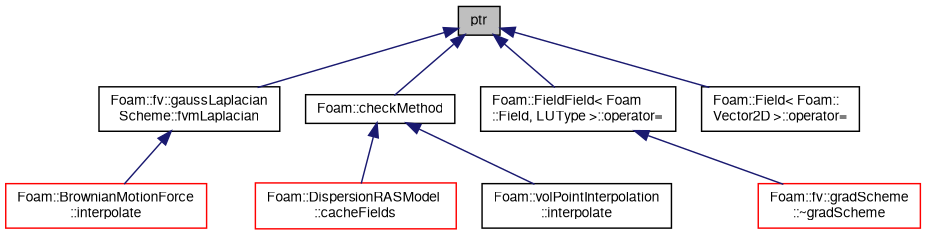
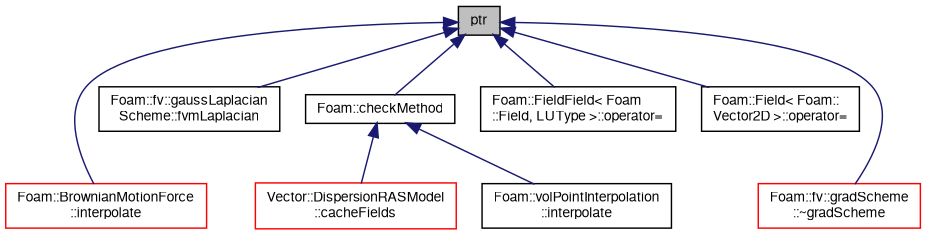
(716, 160) -> (751, 41)
(143, 163) -> (209, 41)
(356, 206) -> (356, 206)
